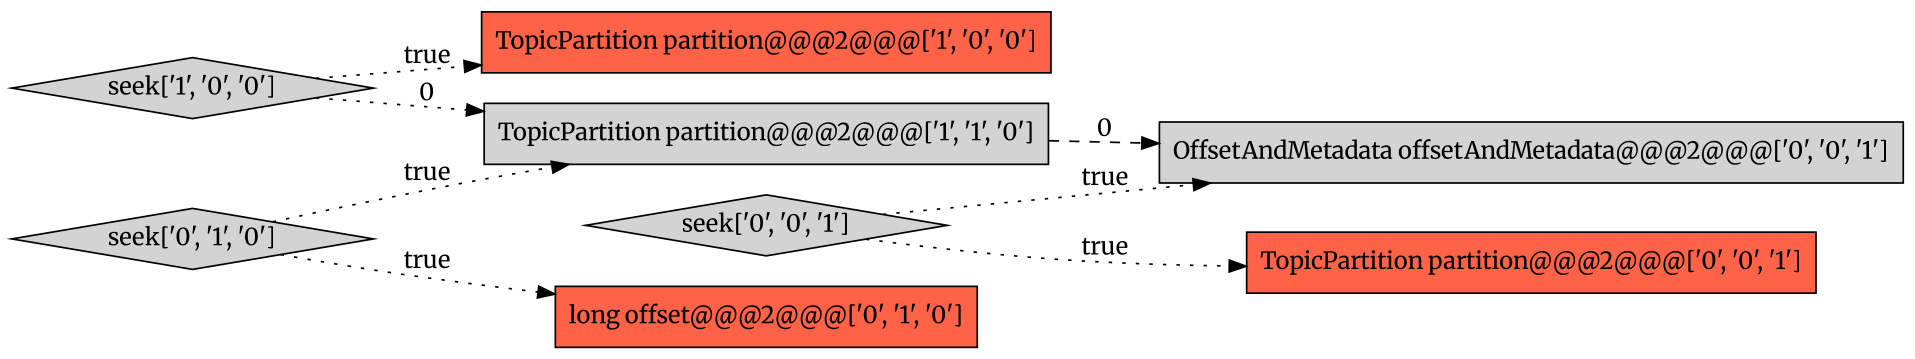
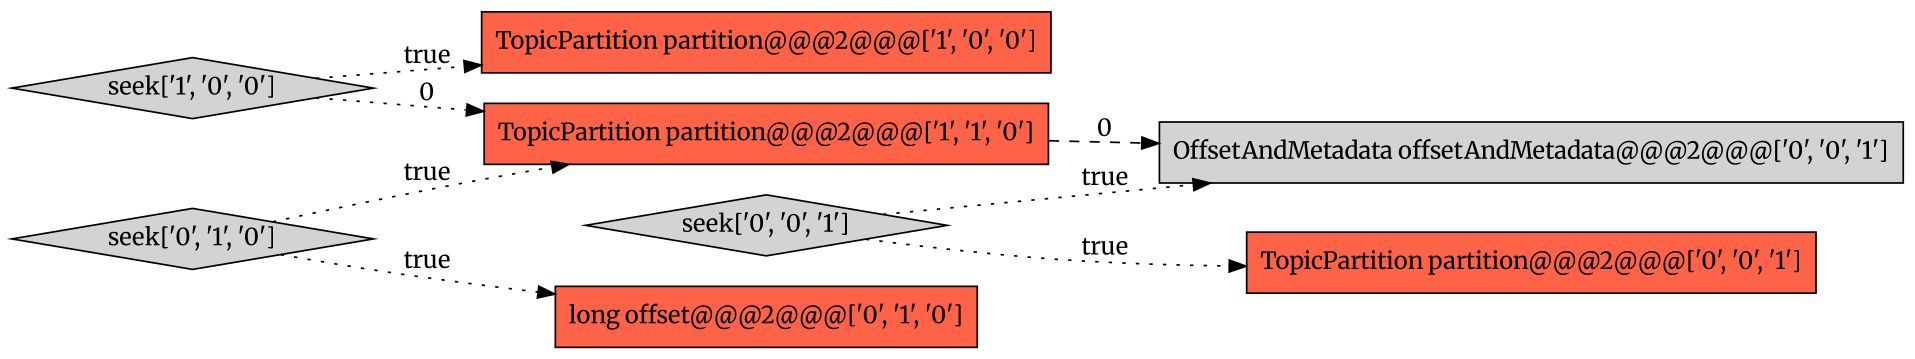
(766, 134) -> (766, 134)
